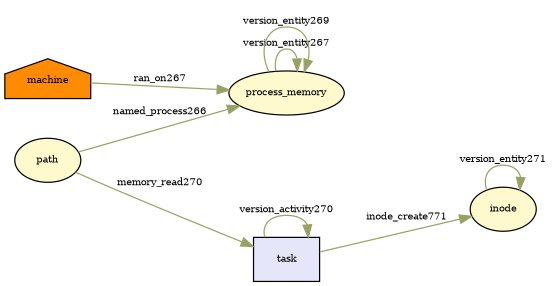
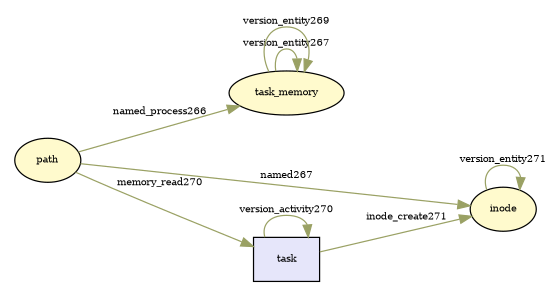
(48, 81) -> none
(287, 93) -> (287, 93)
none -> (269, 184)
(407, 217) -> (407, 217)
